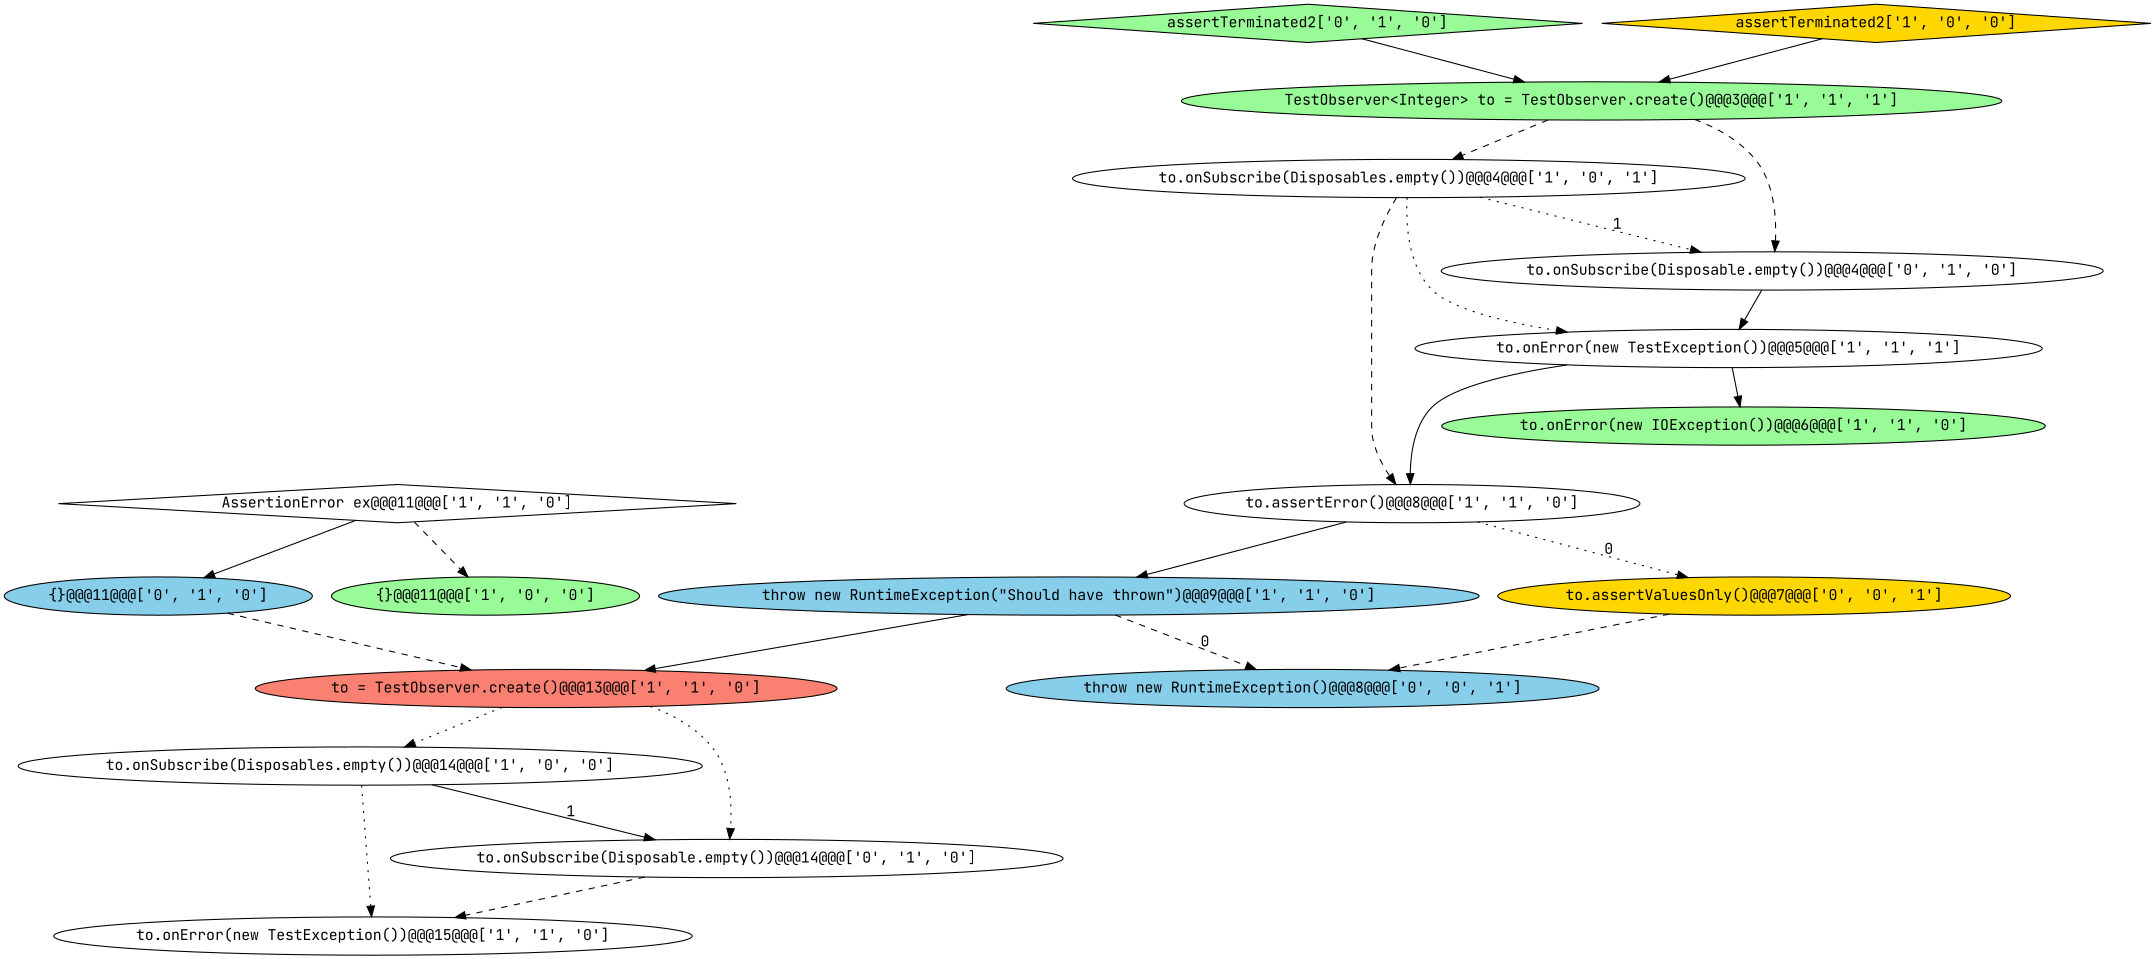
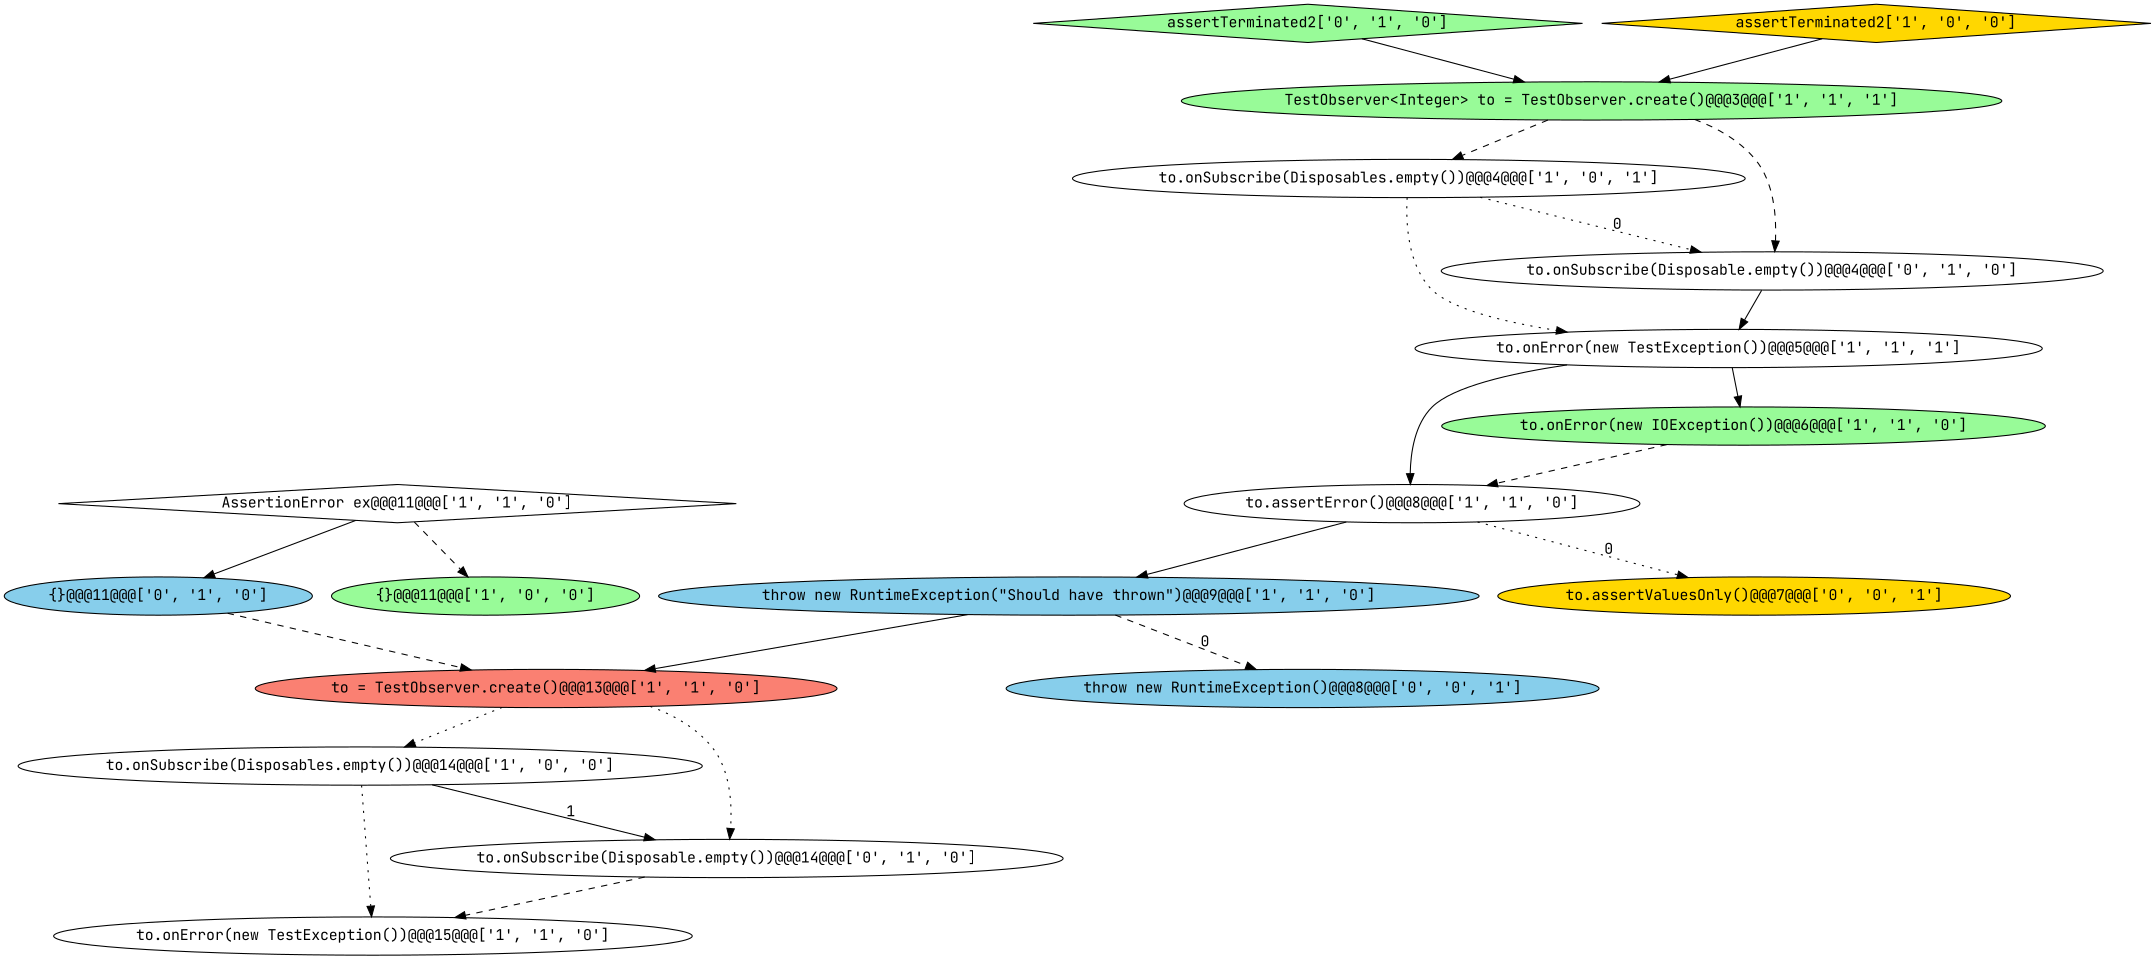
(1618, 225) -> (1618, 225)
(1372, 336) -> (1582, 464)
(1535, 641) -> none
